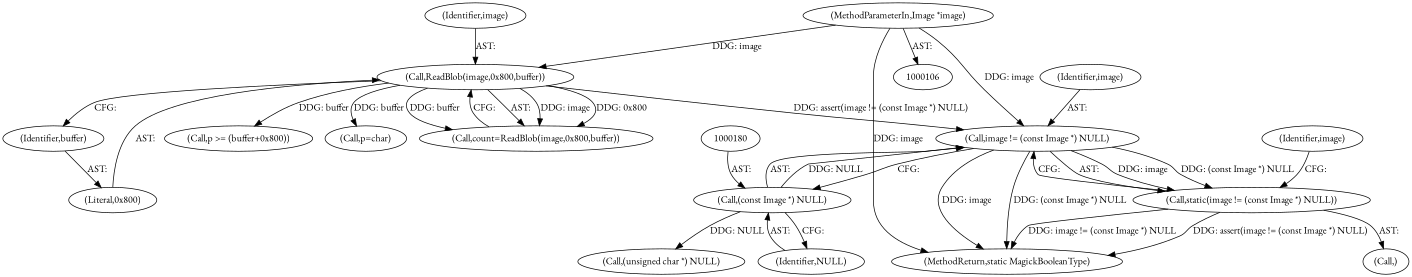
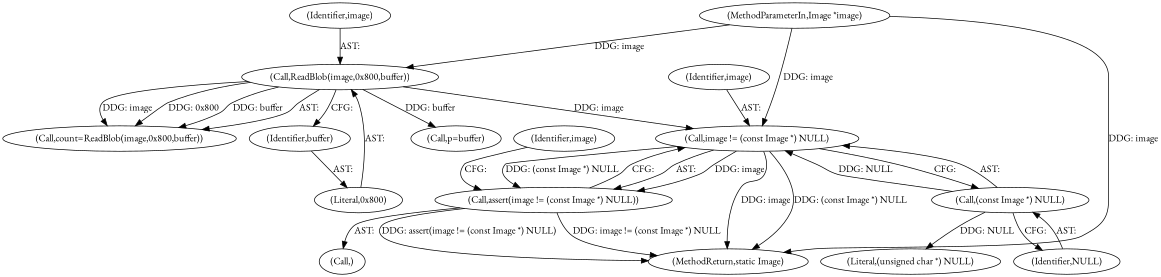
(923, 77) -> none
(881, 108) -> (599, 108)
(475, 115) -> none
(239, 139) -> none
(366, 139) -> (456, 139)
(731, 139) -> none
(1252, 200) -> (554, 200)
(661, 262) -> (911, 262)
(1007, 262) -> (728, 262)
